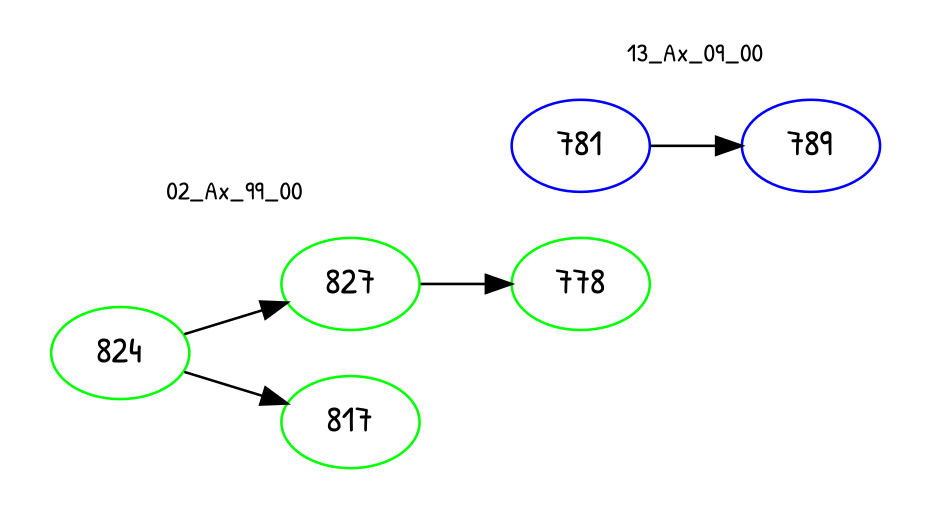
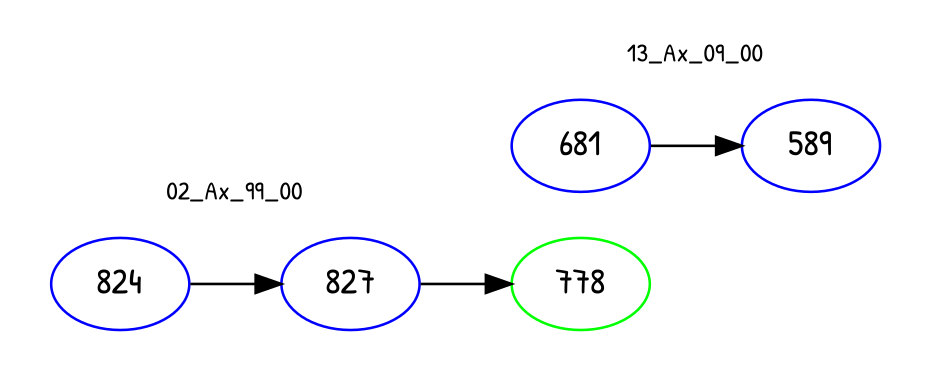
(581, 146) -> (581, 146)
(811, 146) -> (811, 146)
(350, 284) -> (350, 284)
(120, 353) -> (120, 284)
(350, 422) -> none
